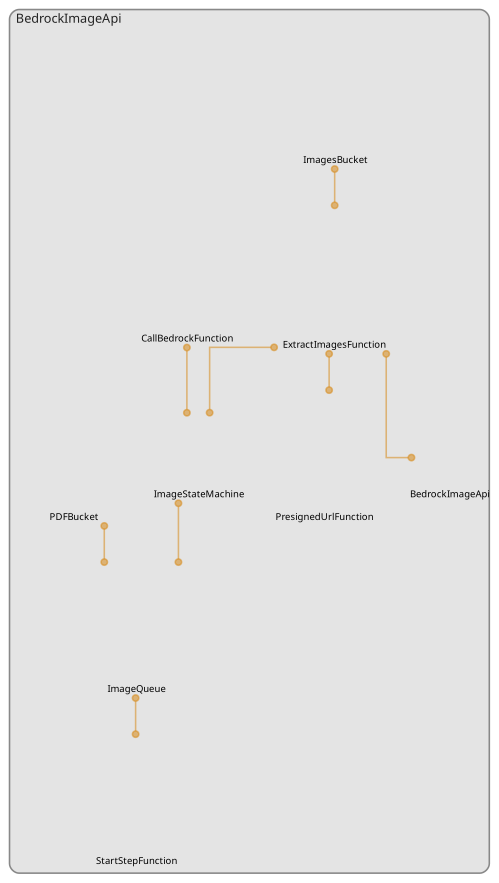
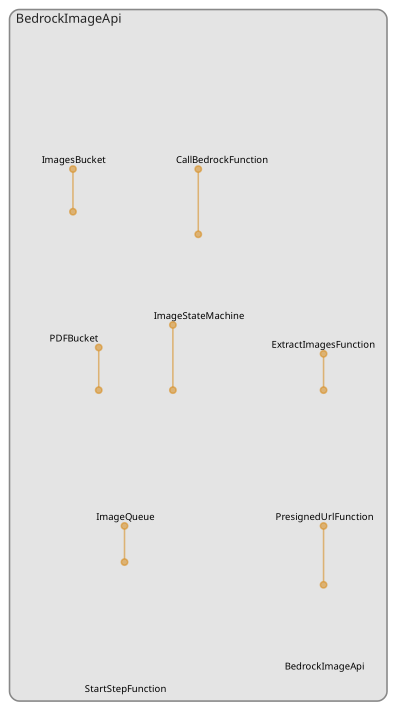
(335, 187) -> (73, 190)
(210, 348) -> none
(386, 418) -> (324, 555)
